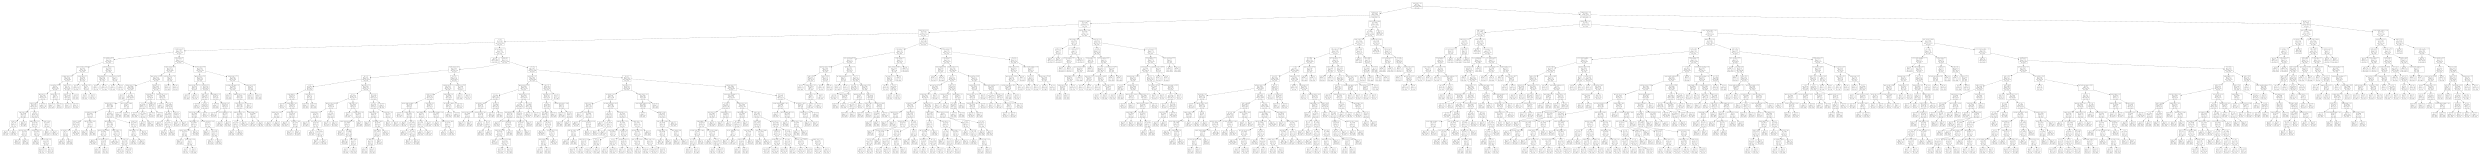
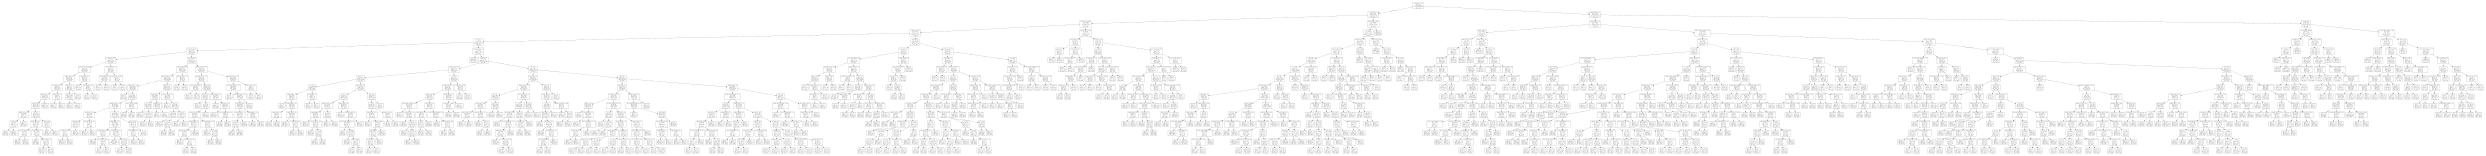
none -> (2337, 78)
